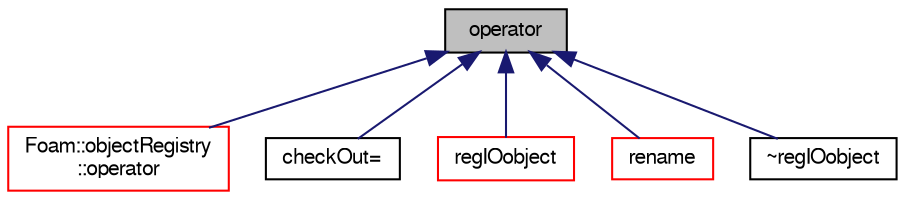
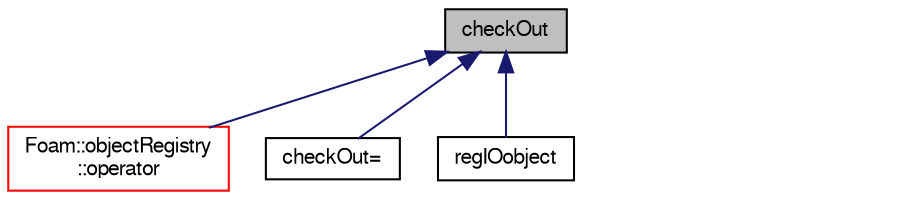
(506, 31) -> (506, 31)
(506, 159) -> (506, 159)
(663, 159) -> none
(823, 159) -> none
